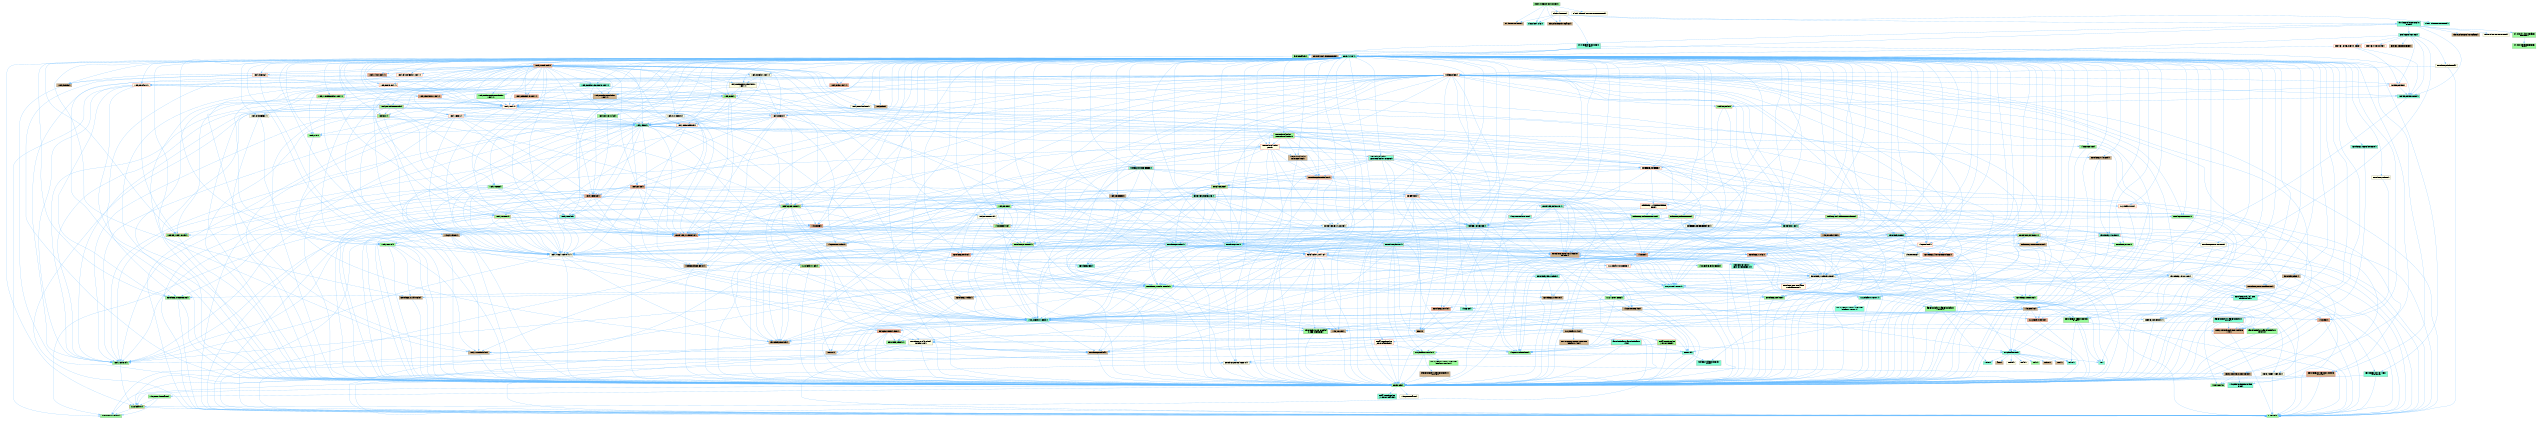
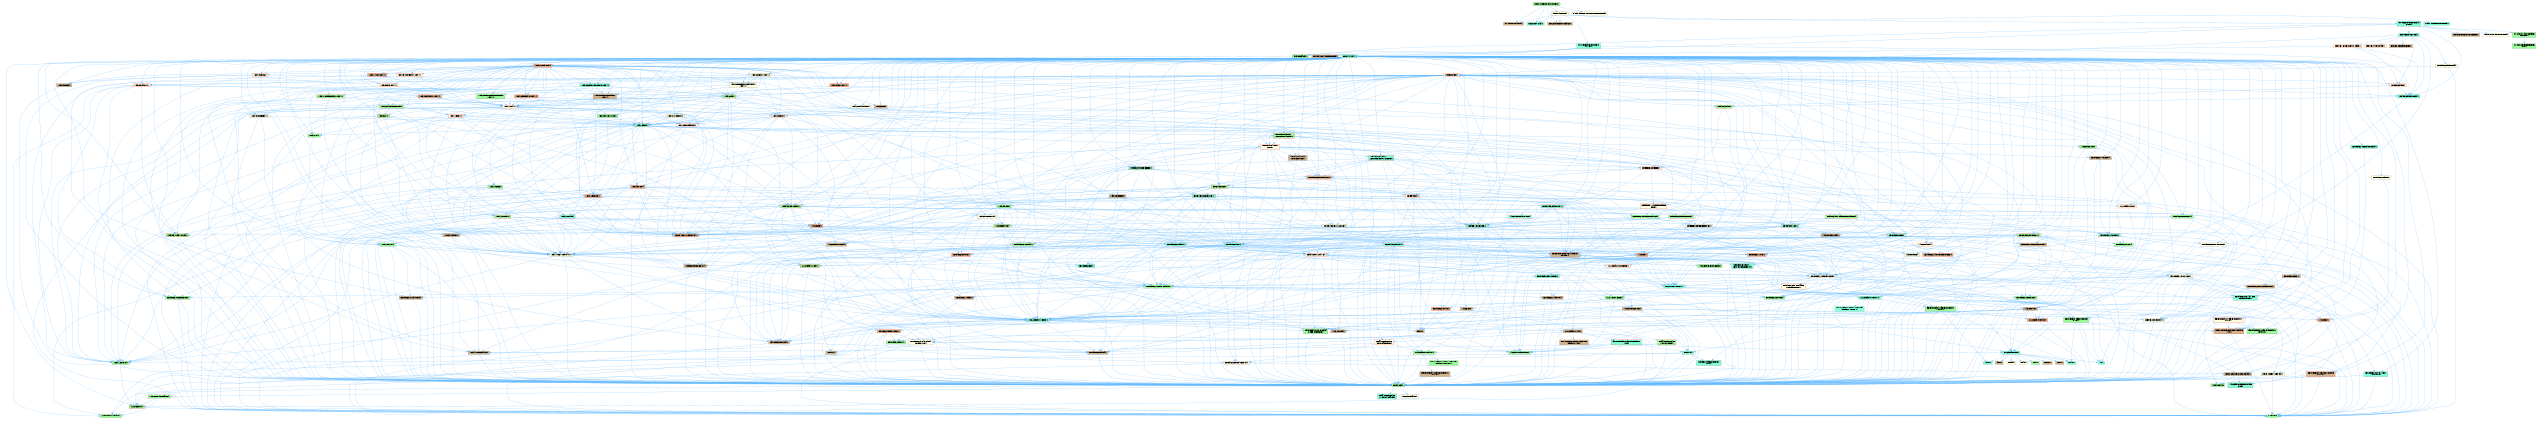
(1466, 309) -> (1466, 309)
(2228, 320) -> (2228, 320)
